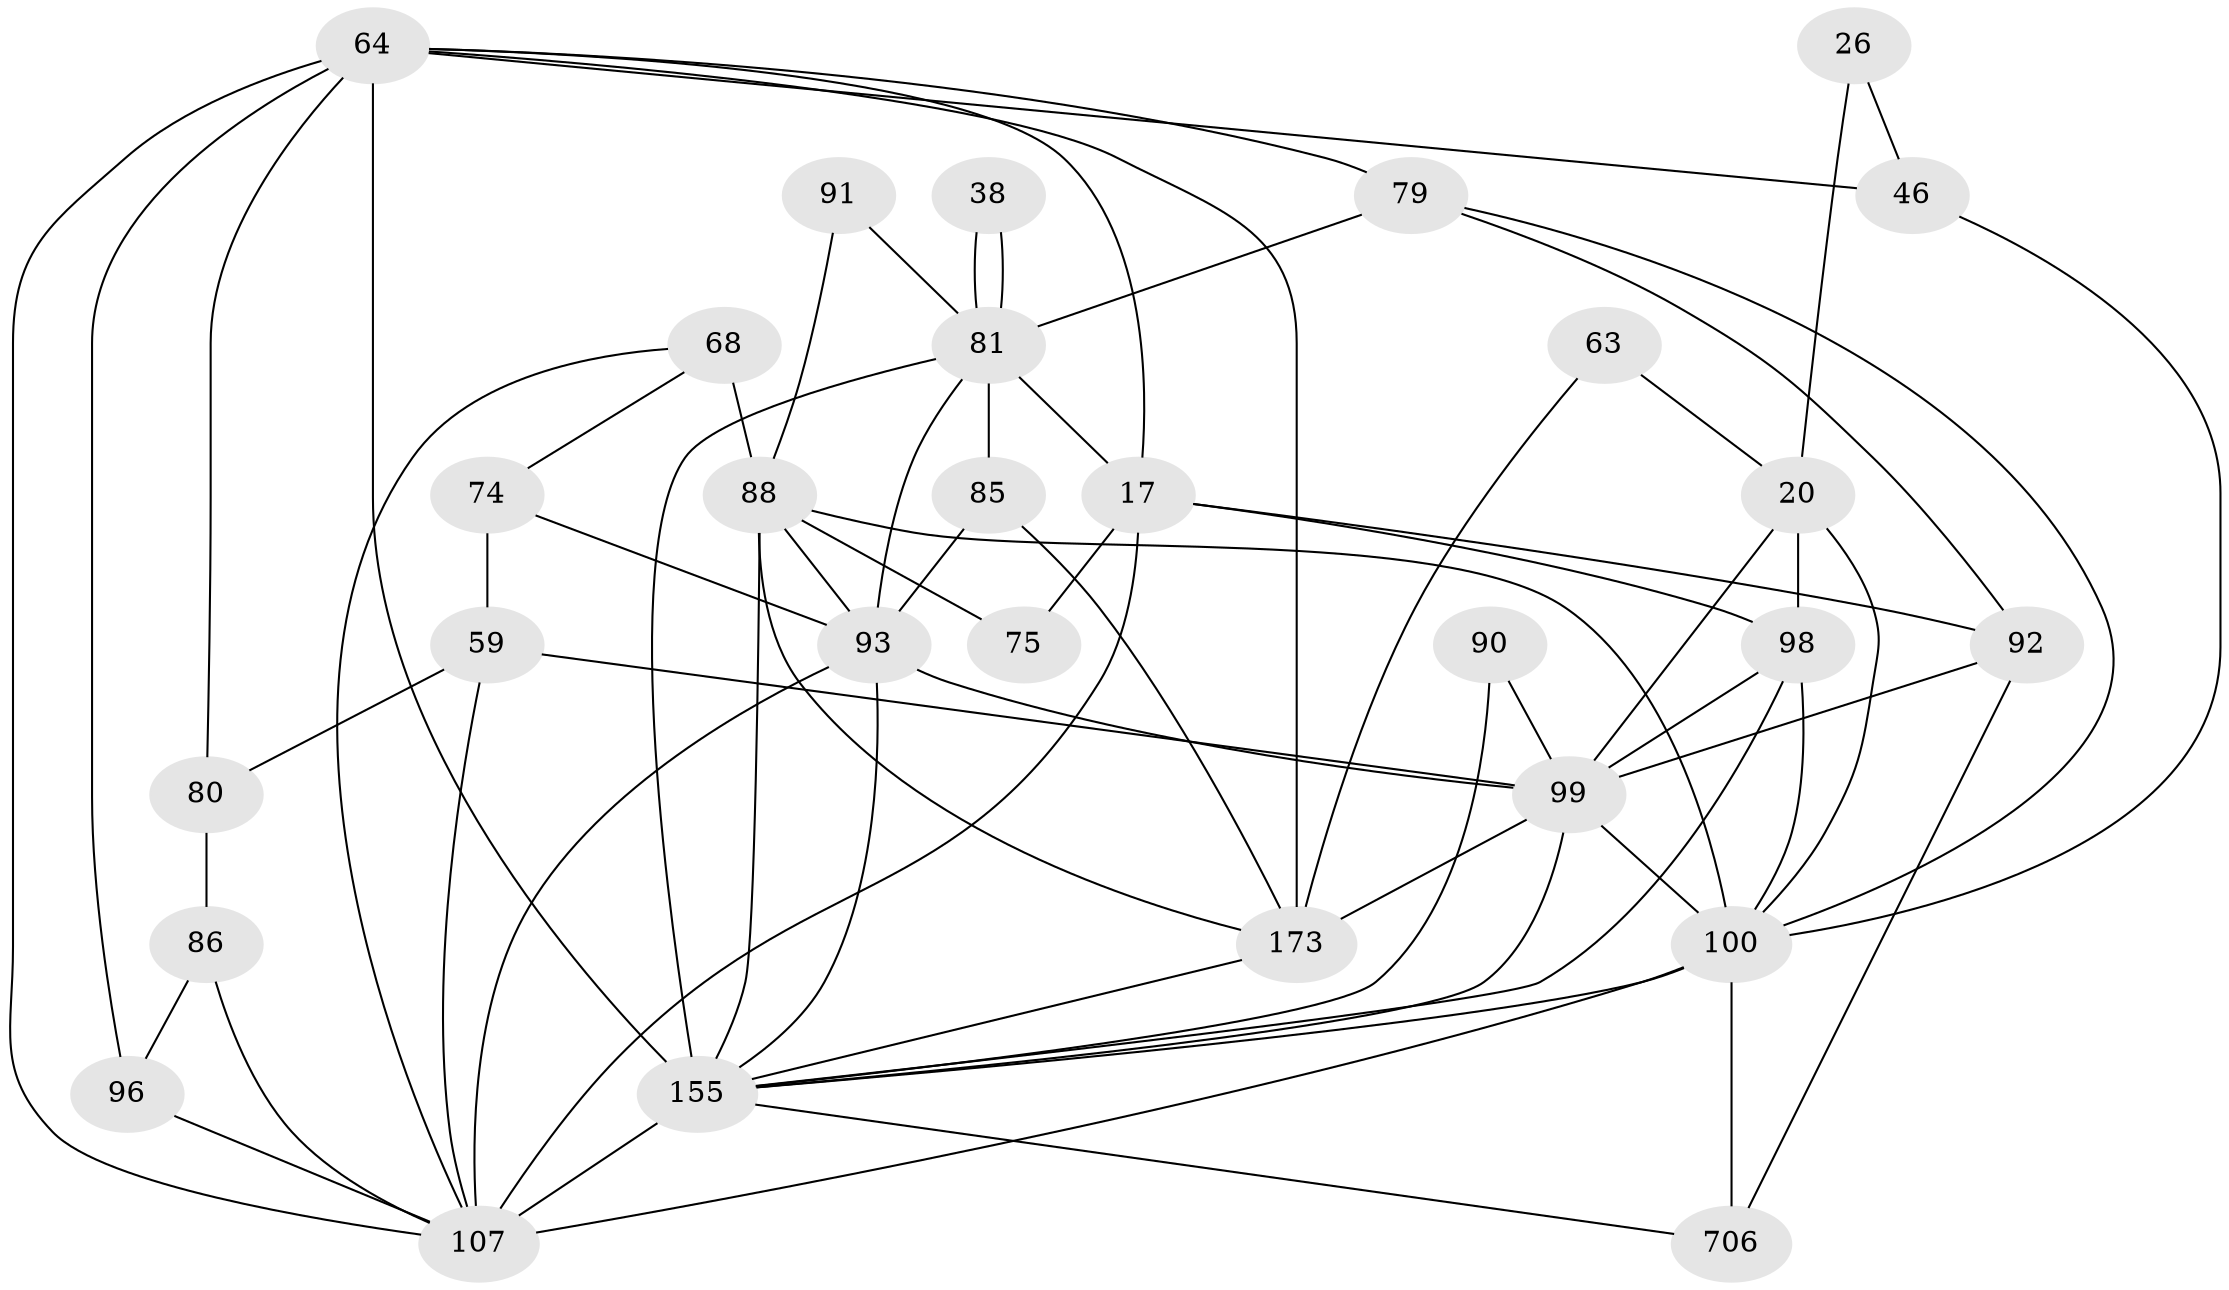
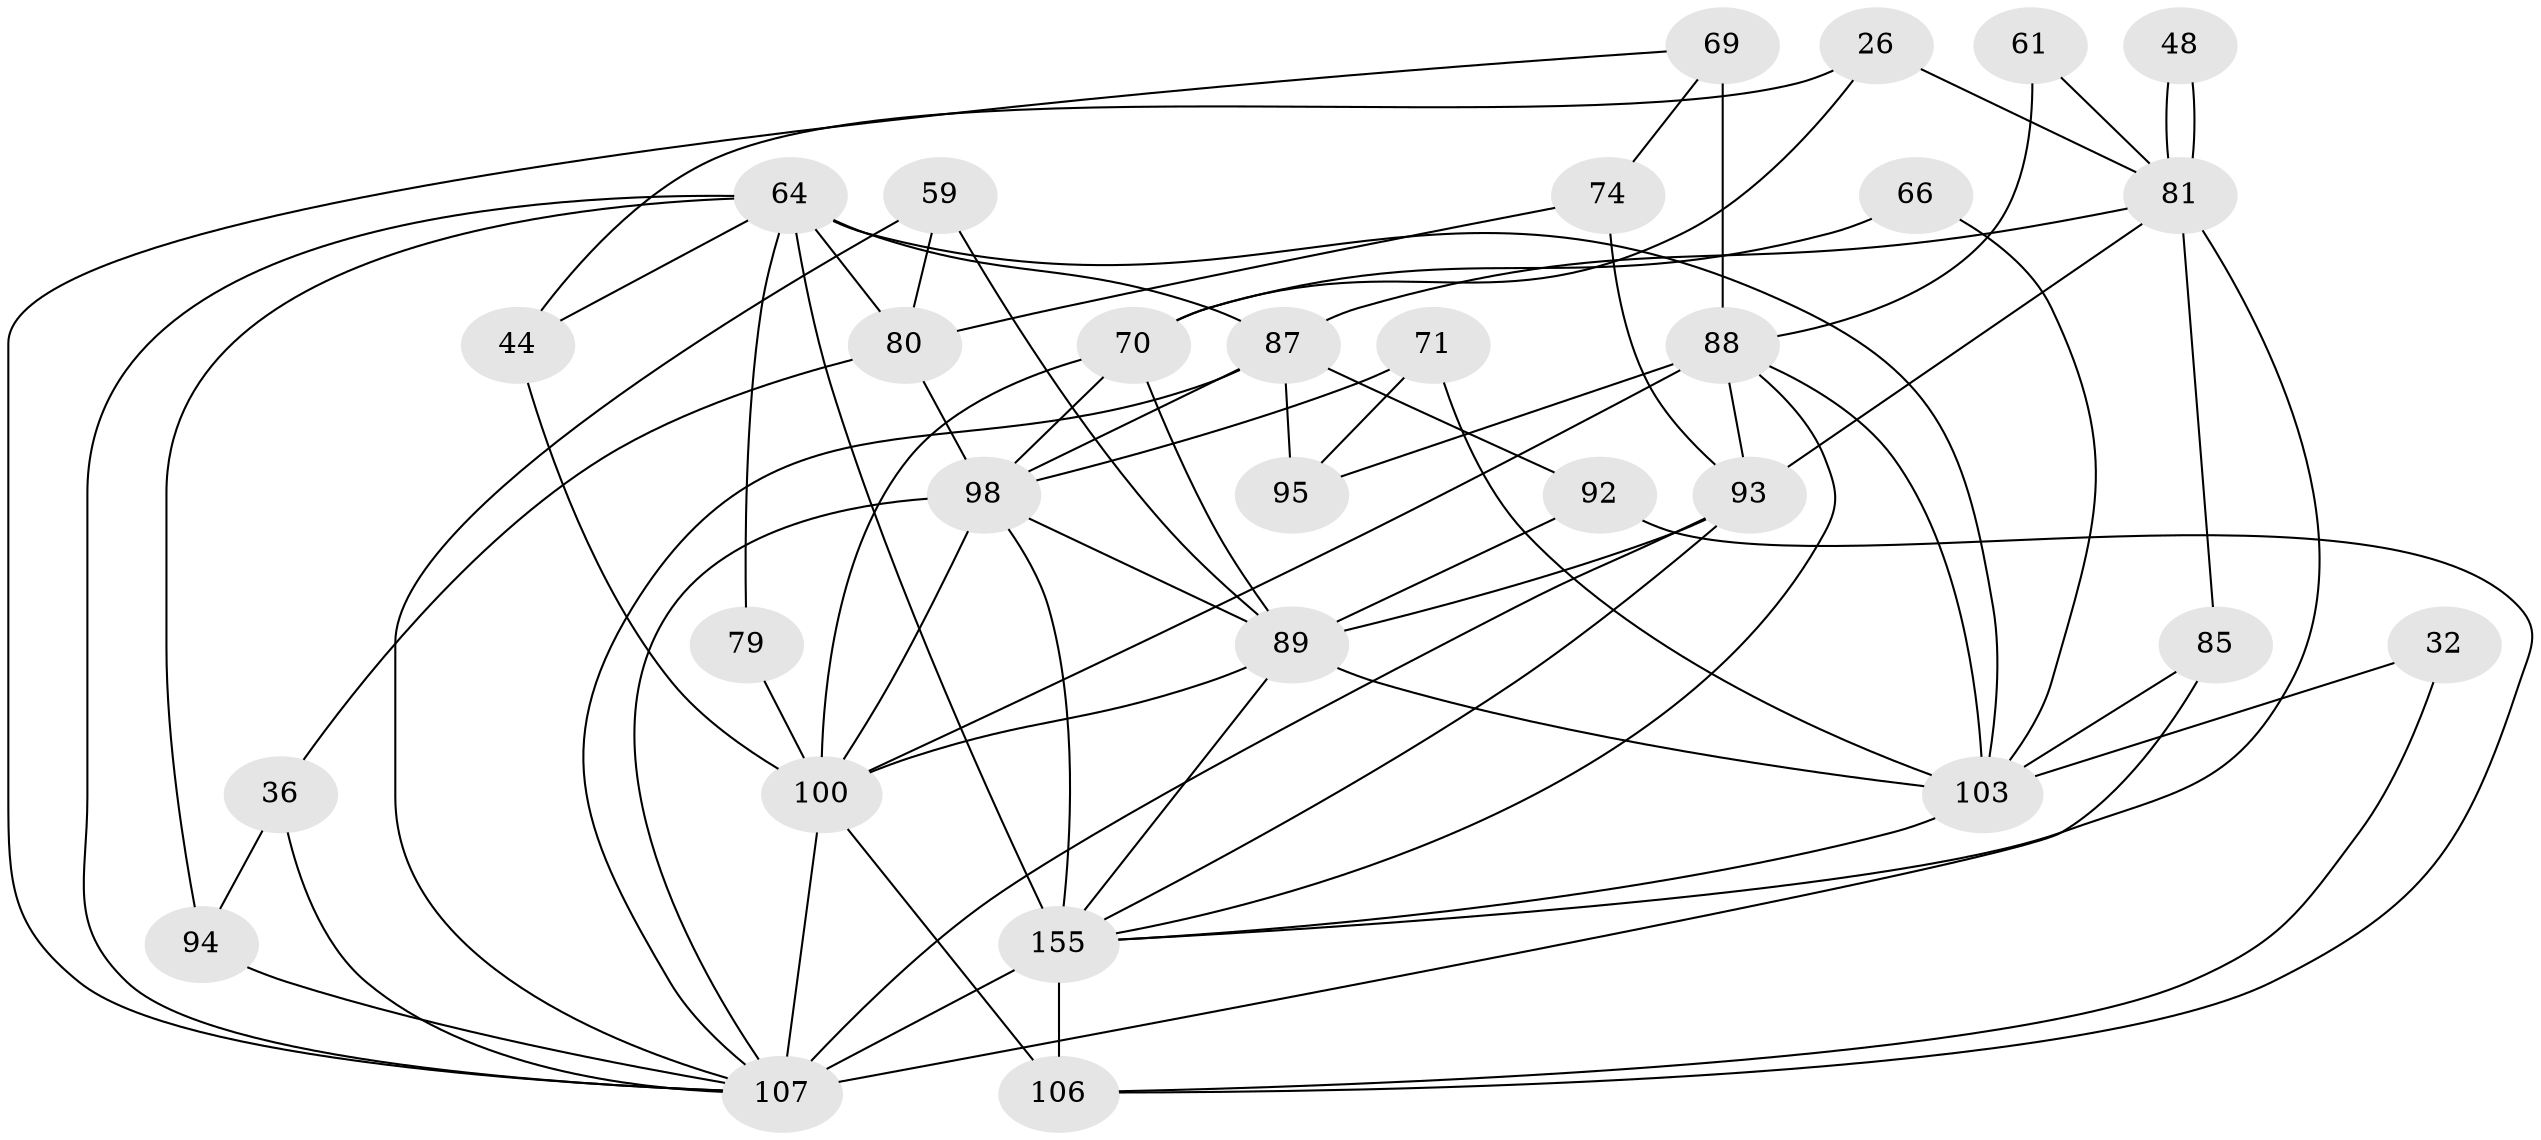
(839, 196) -> (2031, 46)
(989, 196) -> (2180, 46)
(1913, 196) -> (518, 345)
(1200, 271) -> (2018, 115)
(725, 345) -> (1723, 46)
none -> (1434, 345)
(1605, 345) -> (1916, 196)
(1768, 364) -> none
none -> (939, 411)
(1139, 495) -> (1284, 345)
(1798, 495) -> (1134, 345)
(487, 570) -> (1241, 270)
(932, 570) -> (1553, 946)
(1024, 645) -> (1292, 495)
(1490, 645) -> none
none -> (2445, 645)
none -> (639, 701)
(1569, 795) -> (1292, 645)
(206, 945) -> (281, 795)
(1297, 945) -> (1983, 795)
(1409, 1021) -> none
(127, 1094) -> (202, 945)
(1732, 1244) -> (1059, 1094)
